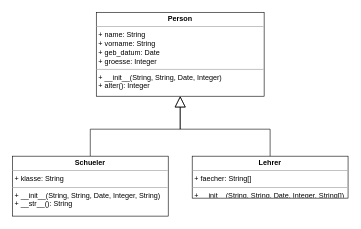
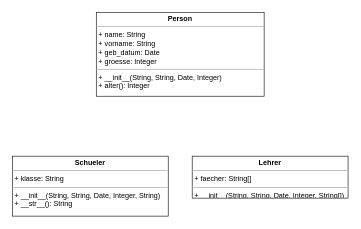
(120, 129) -> none
(240, 129) -> none
